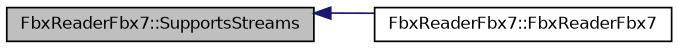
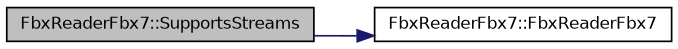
(352, 13) -> (335, 36)
